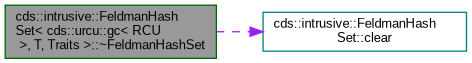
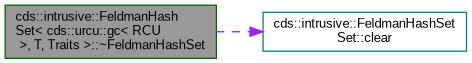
(365, 32) -> (365, 32)
